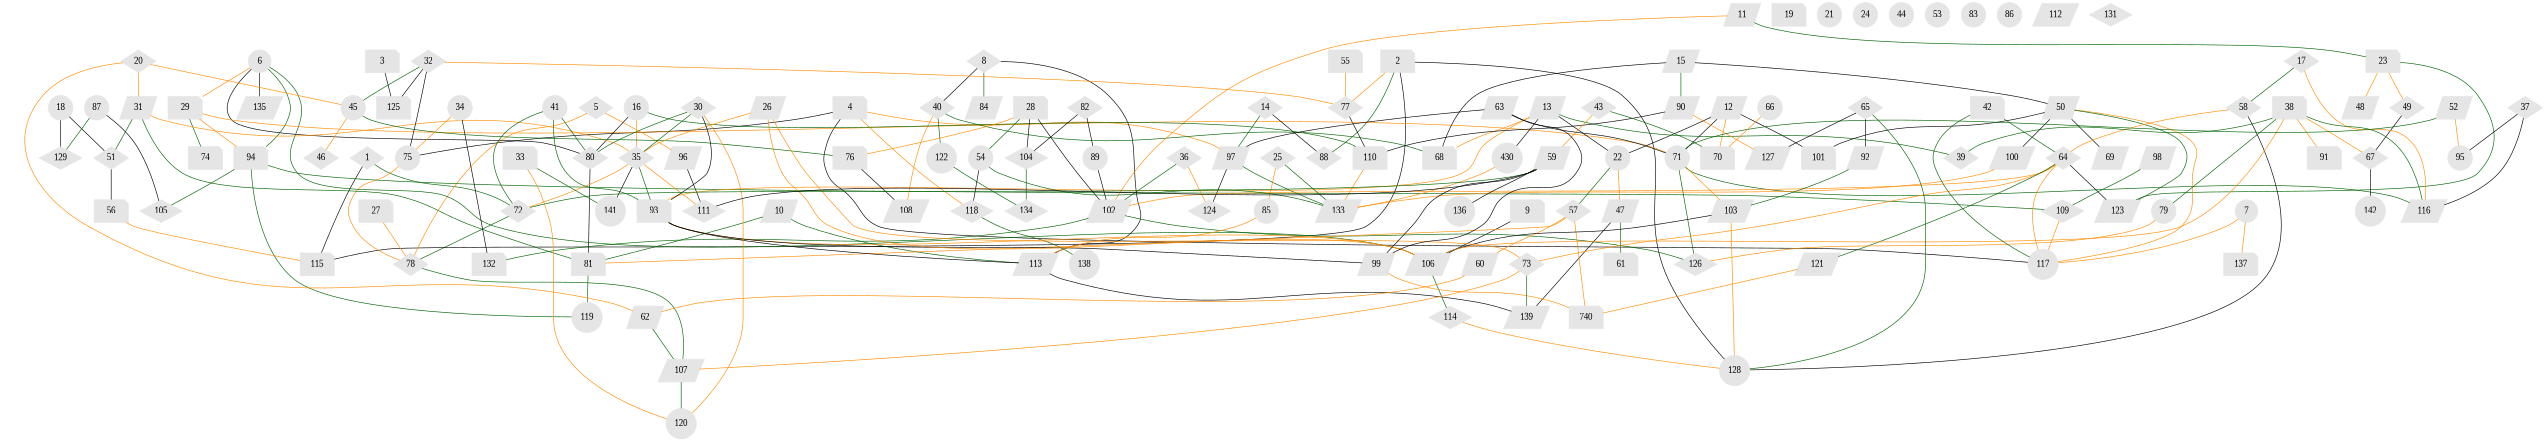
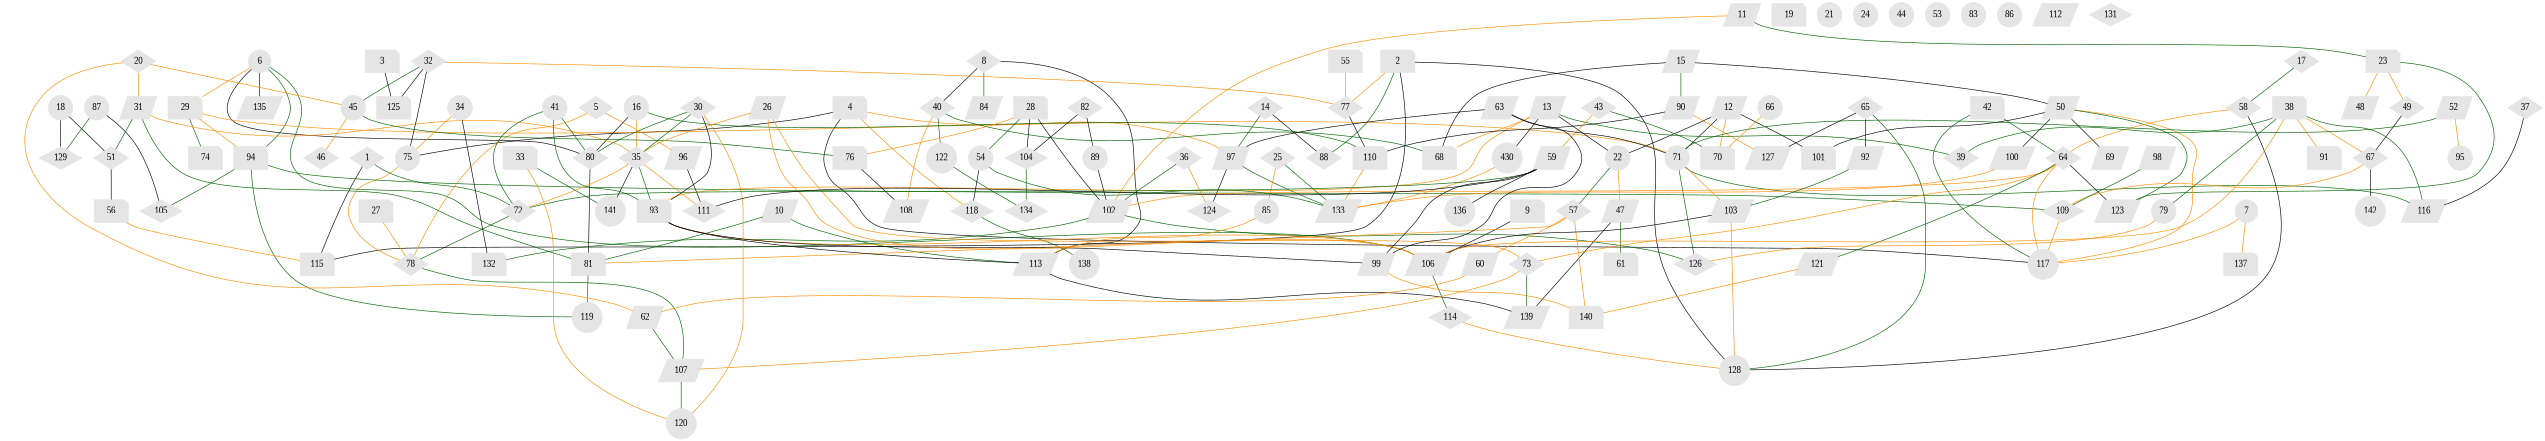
(2497, 129) -> none
(2395, 132) -> none
none -> (2218, 186)
(1586, 317) -> (1586, 317)
